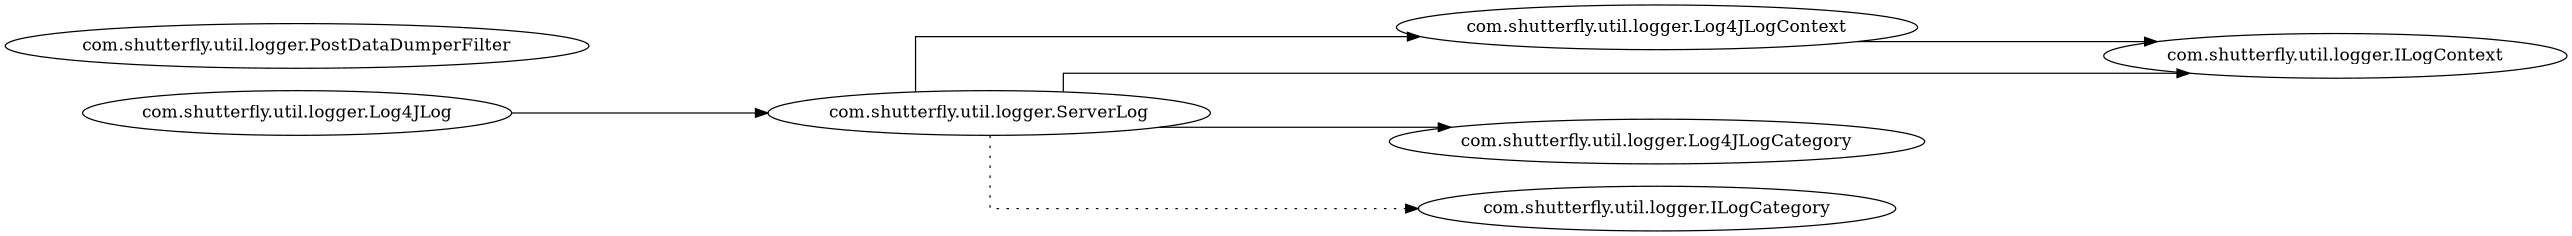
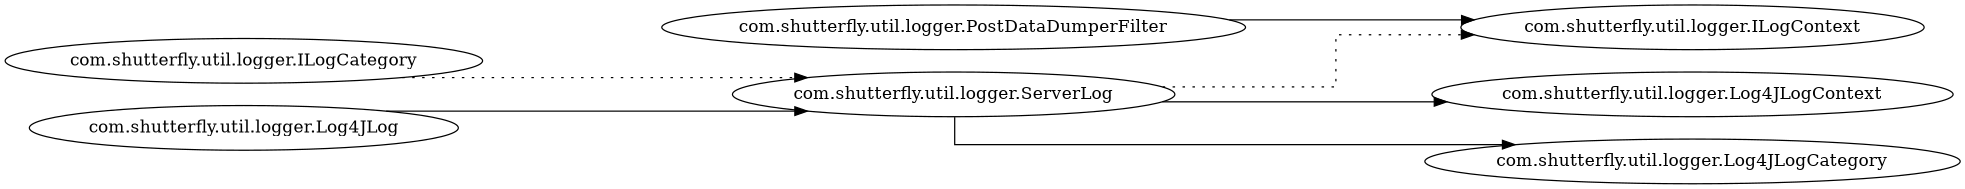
(2001, 42) -> (1345, 20)
(1611, 73) -> (1336, 85)
(1161, 209) -> (599, 78)
